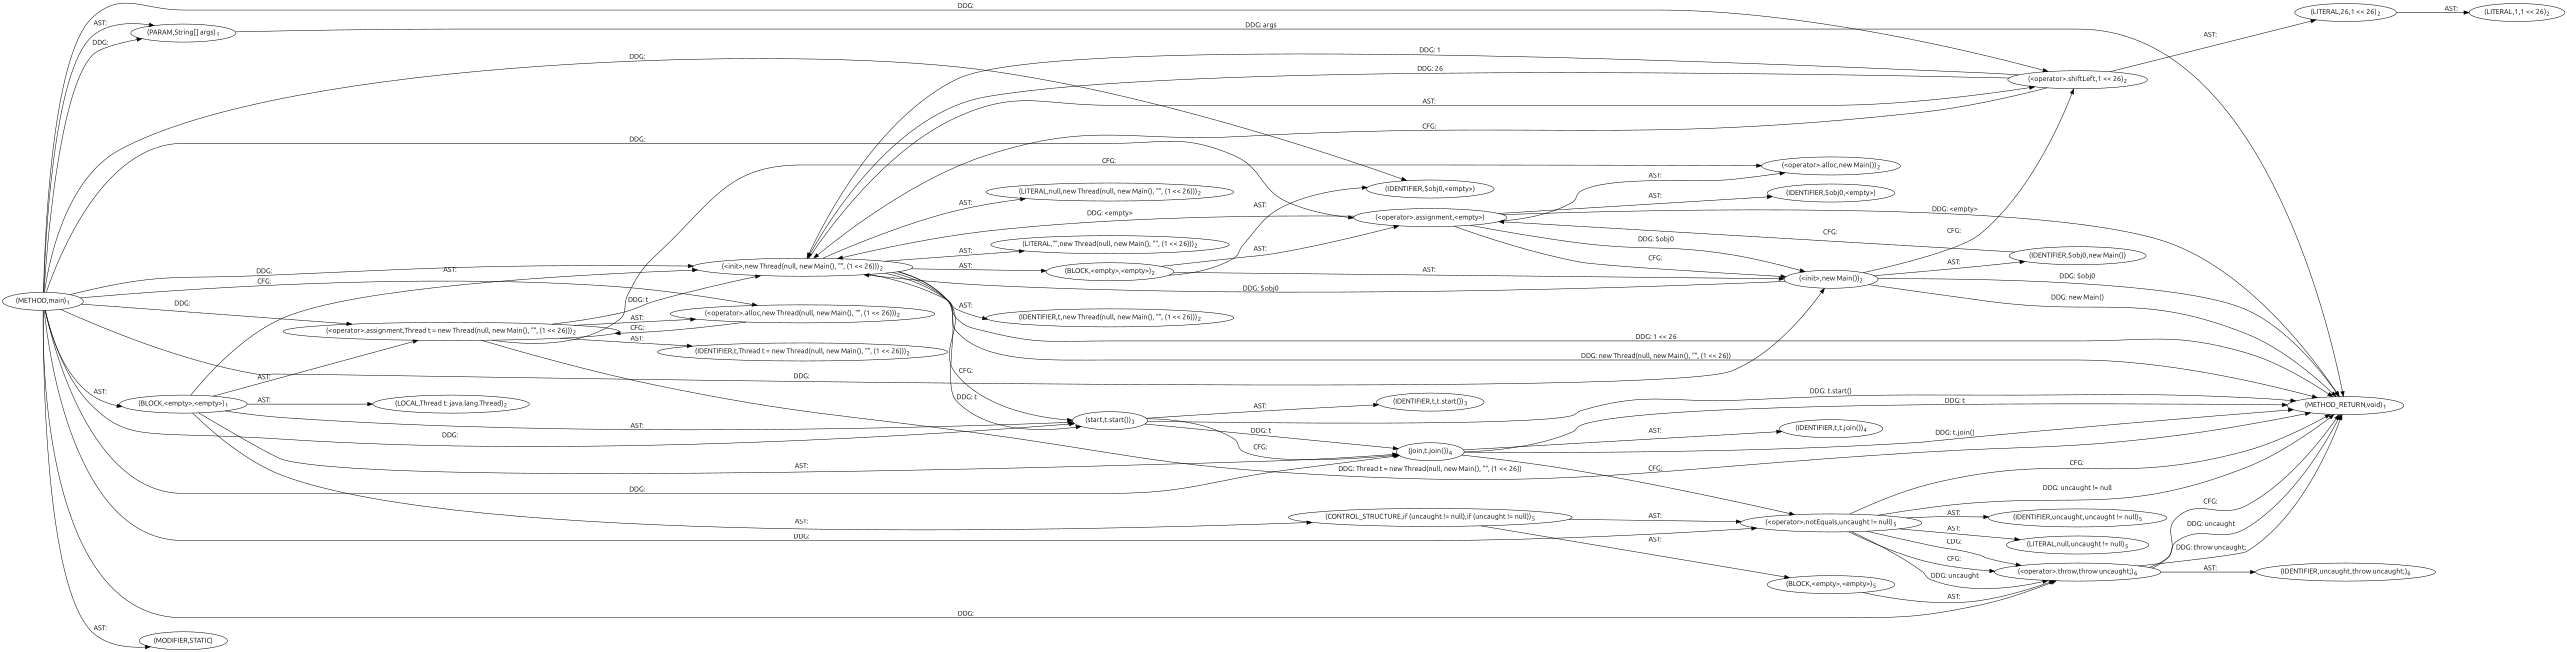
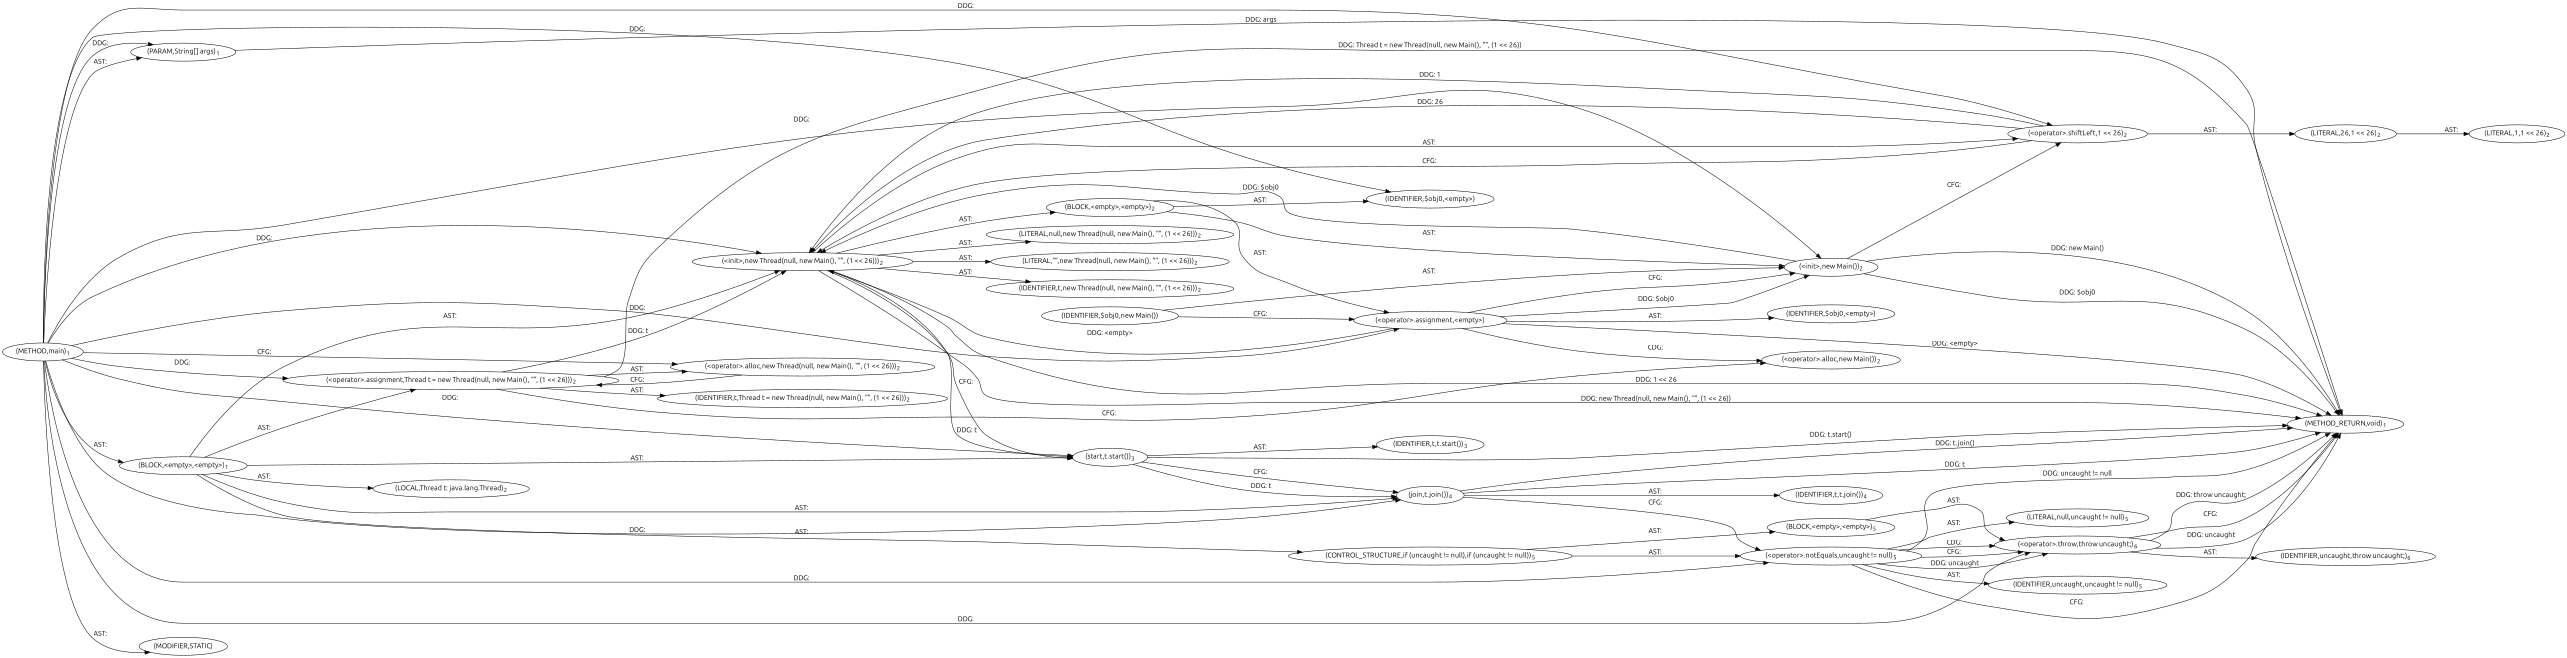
(1656, 176) -> (1656, 348)
(1947, 269) -> (1471, 282)
